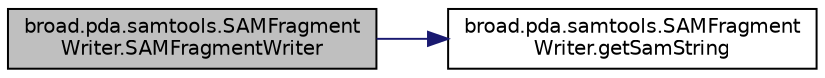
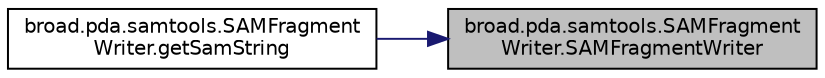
(402, 39) -> (402, 39)
